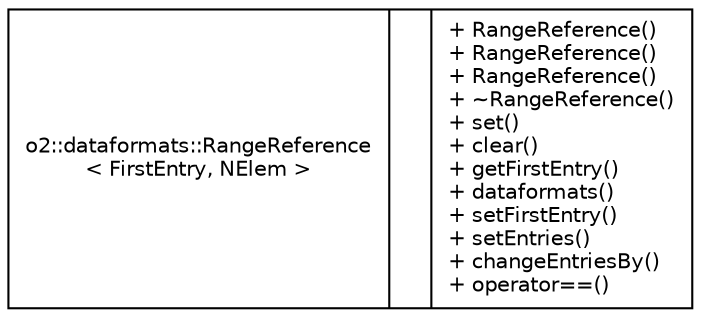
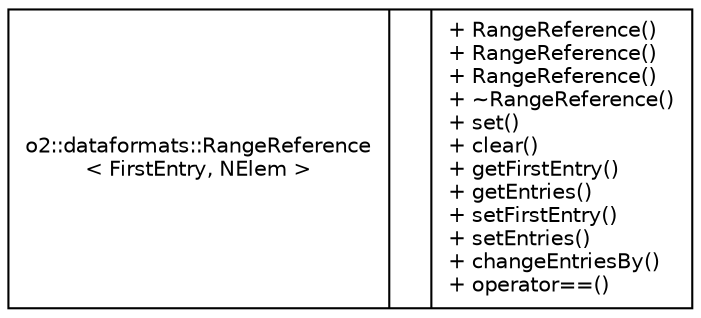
(531, 193) -> (521, 193)
